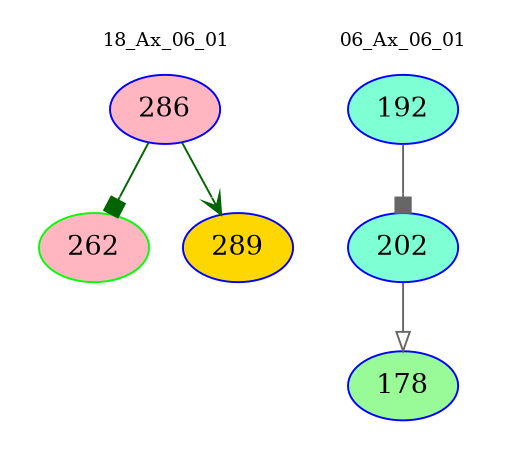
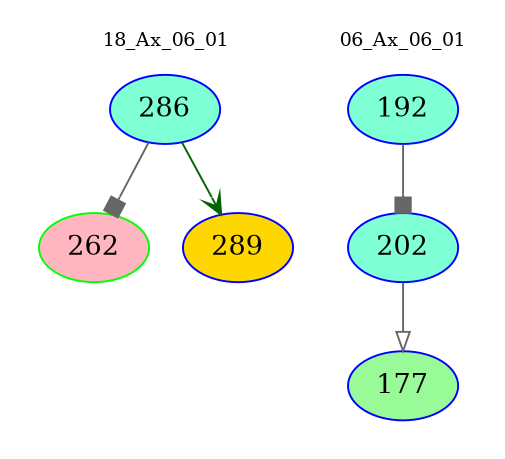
(165, 109) -> (165, 109)
(134, 170) -> (134, 170)
(403, 386) -> (403, 386)
